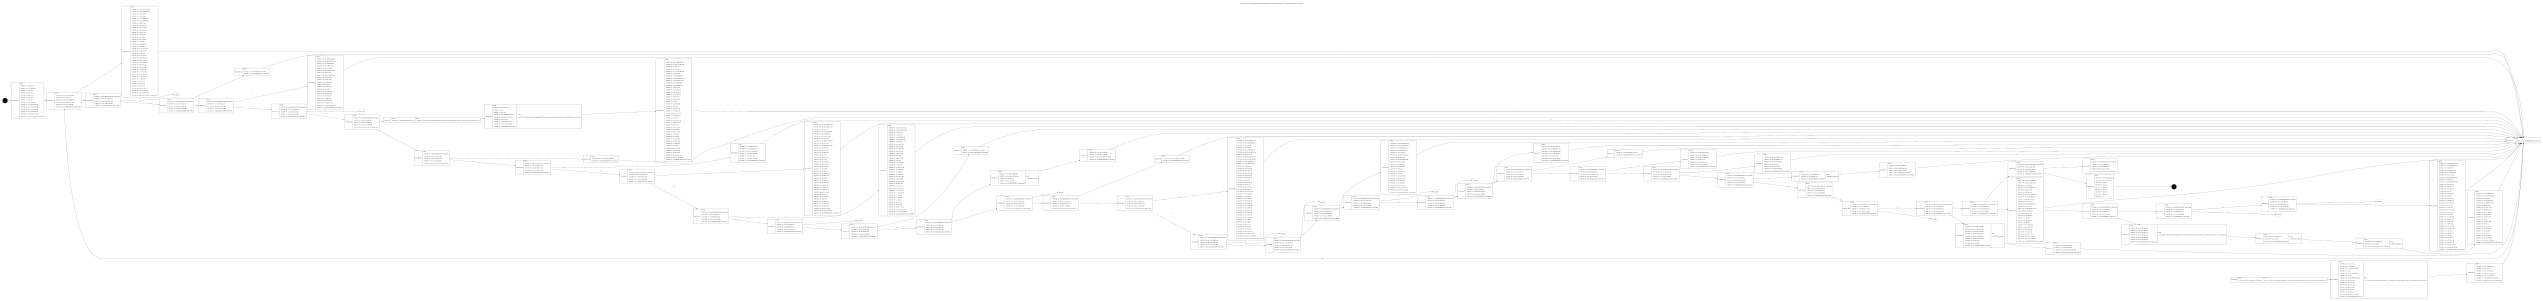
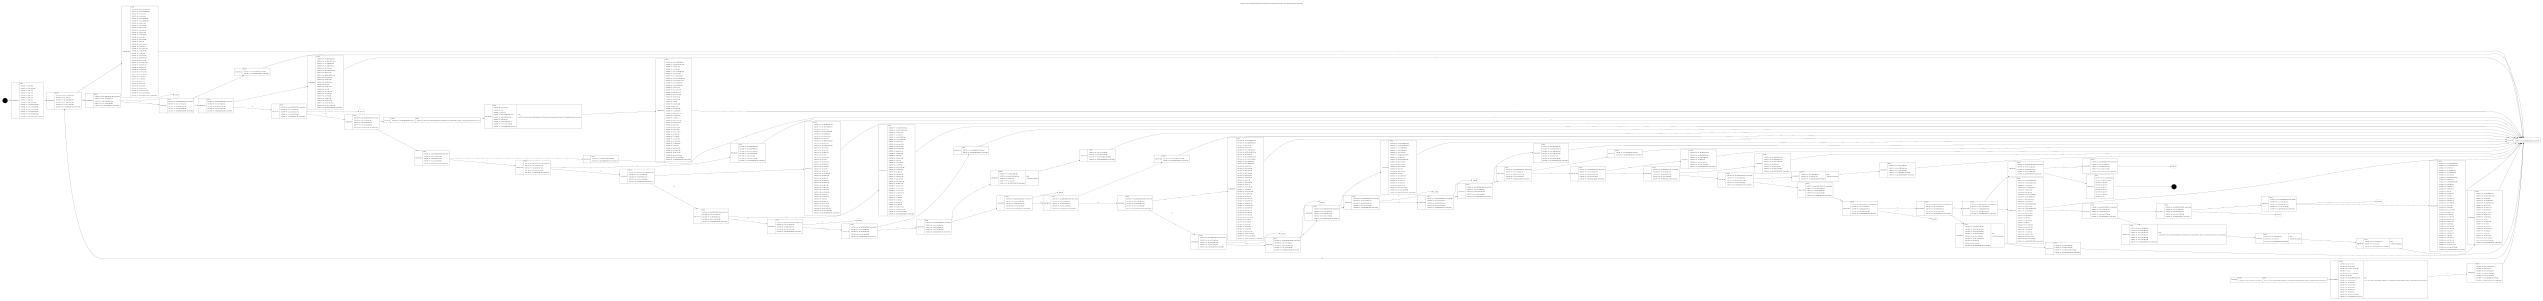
none -> (2174, 166)
